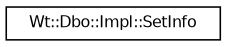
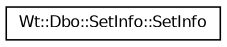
(113, 23) -> (113, 23)
